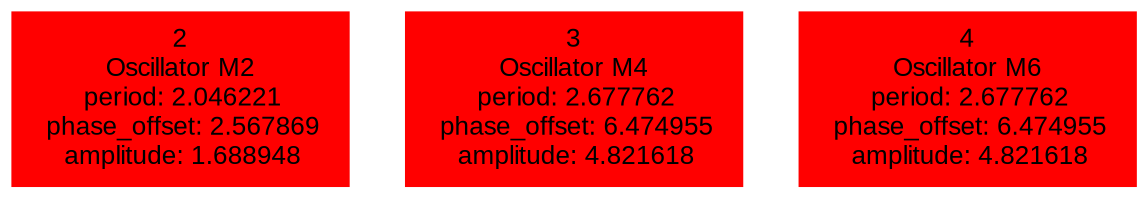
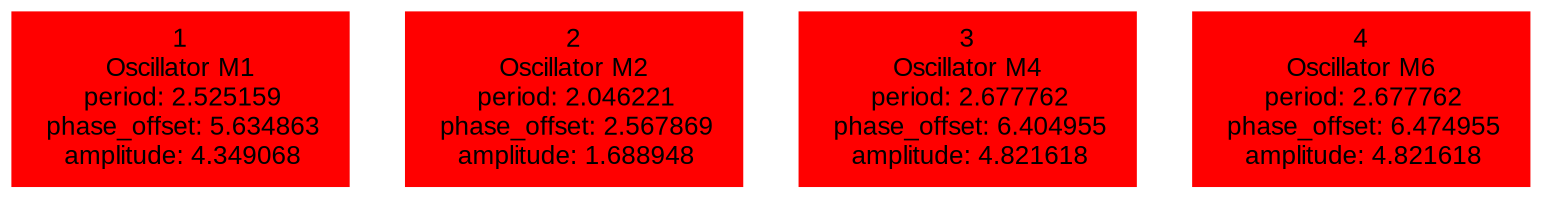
none -> (181, 99)
(574, 127) -> (968, 127)
